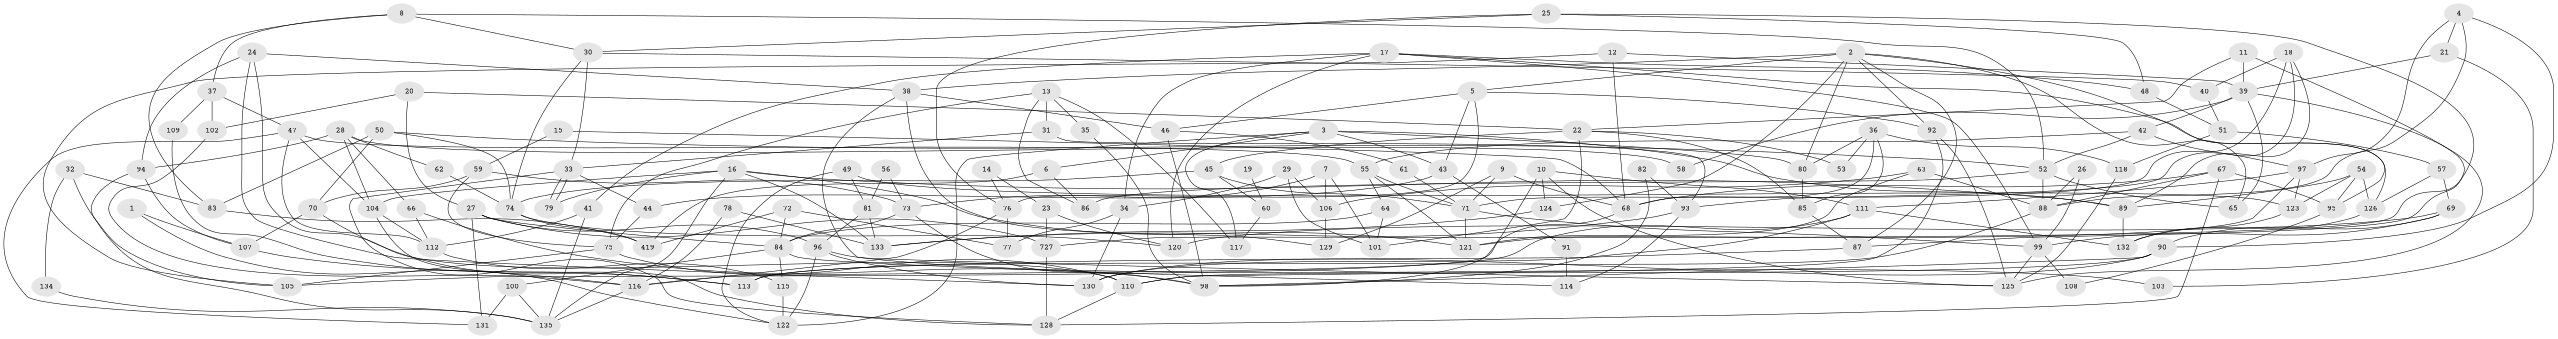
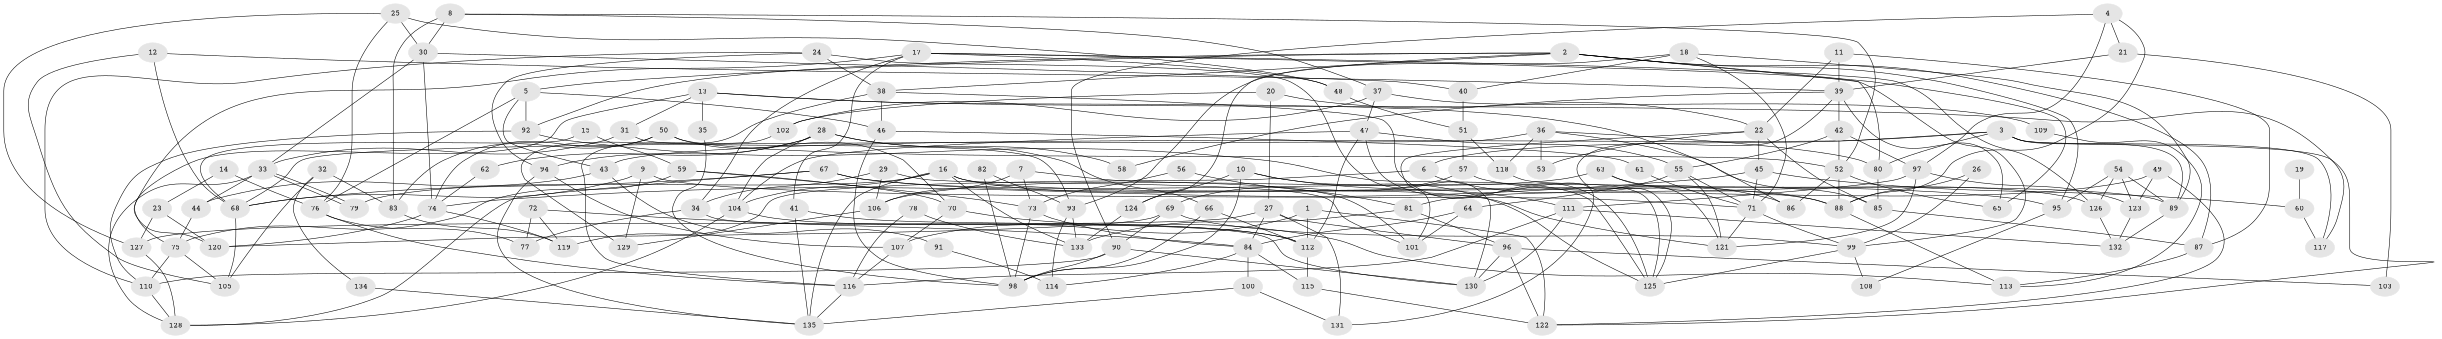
none -> (1308, 228)
(648, 248) -> (564, 248)
(1046, 248) -> (136, 248)
